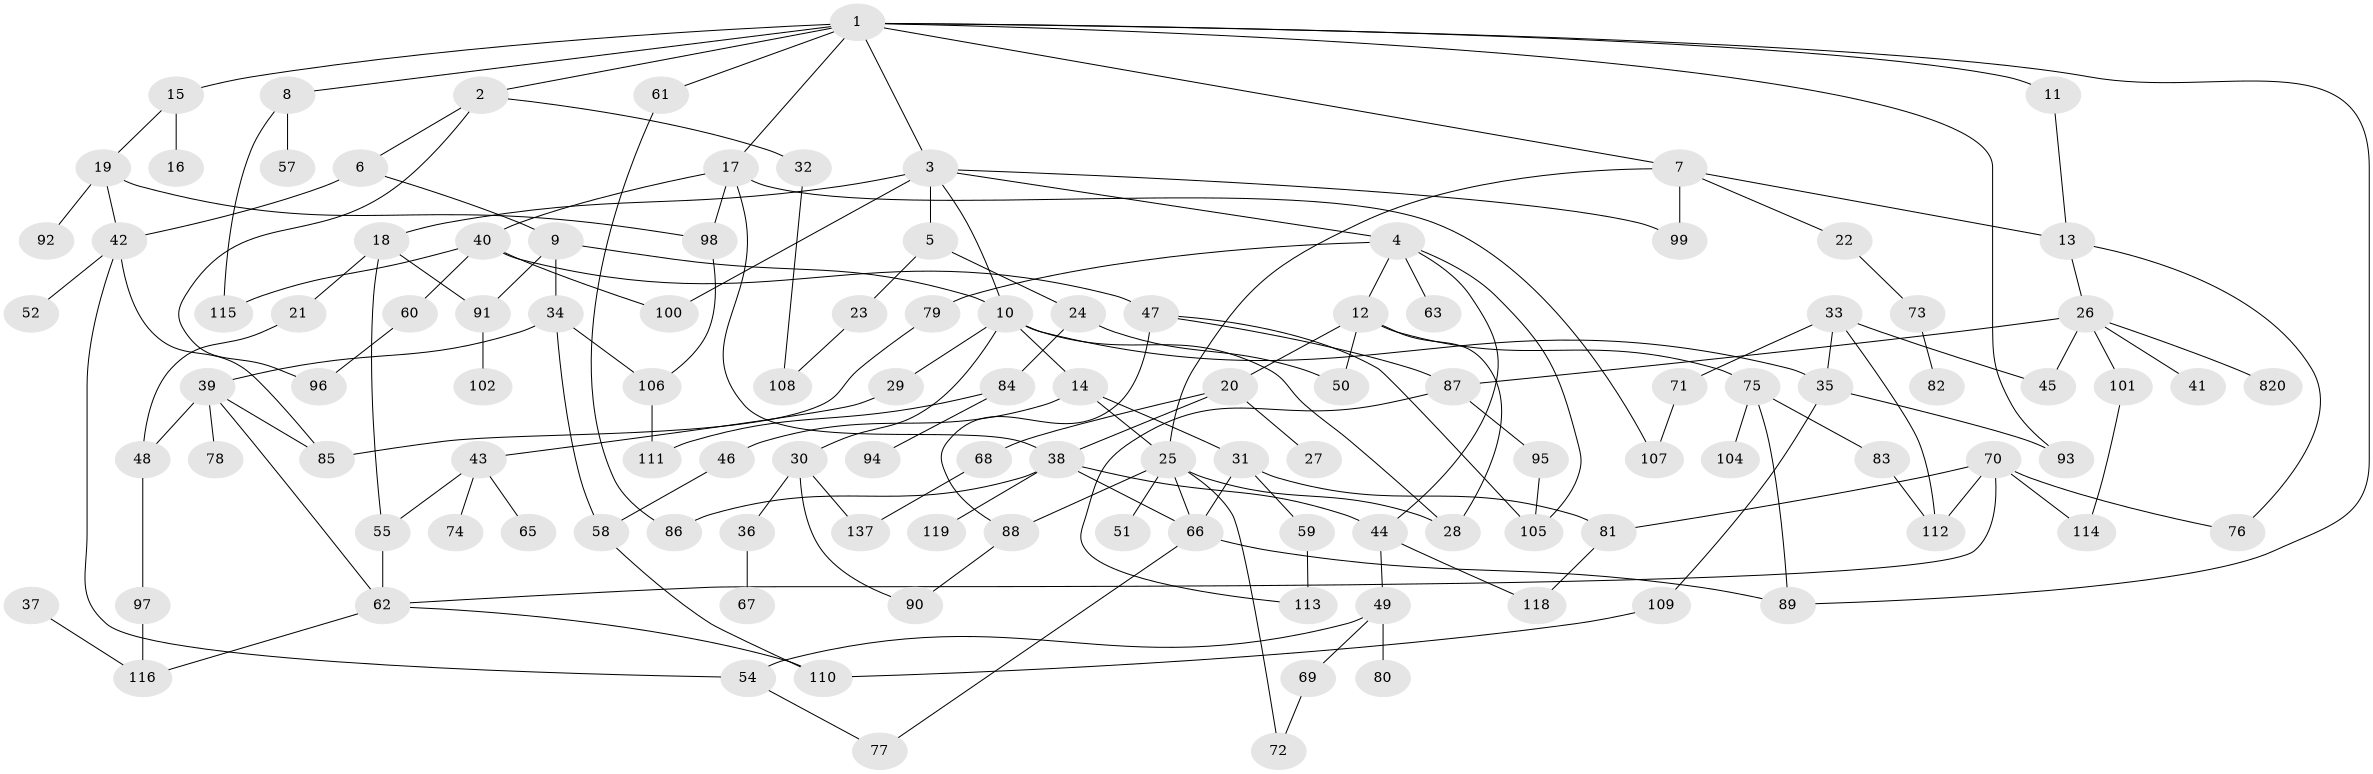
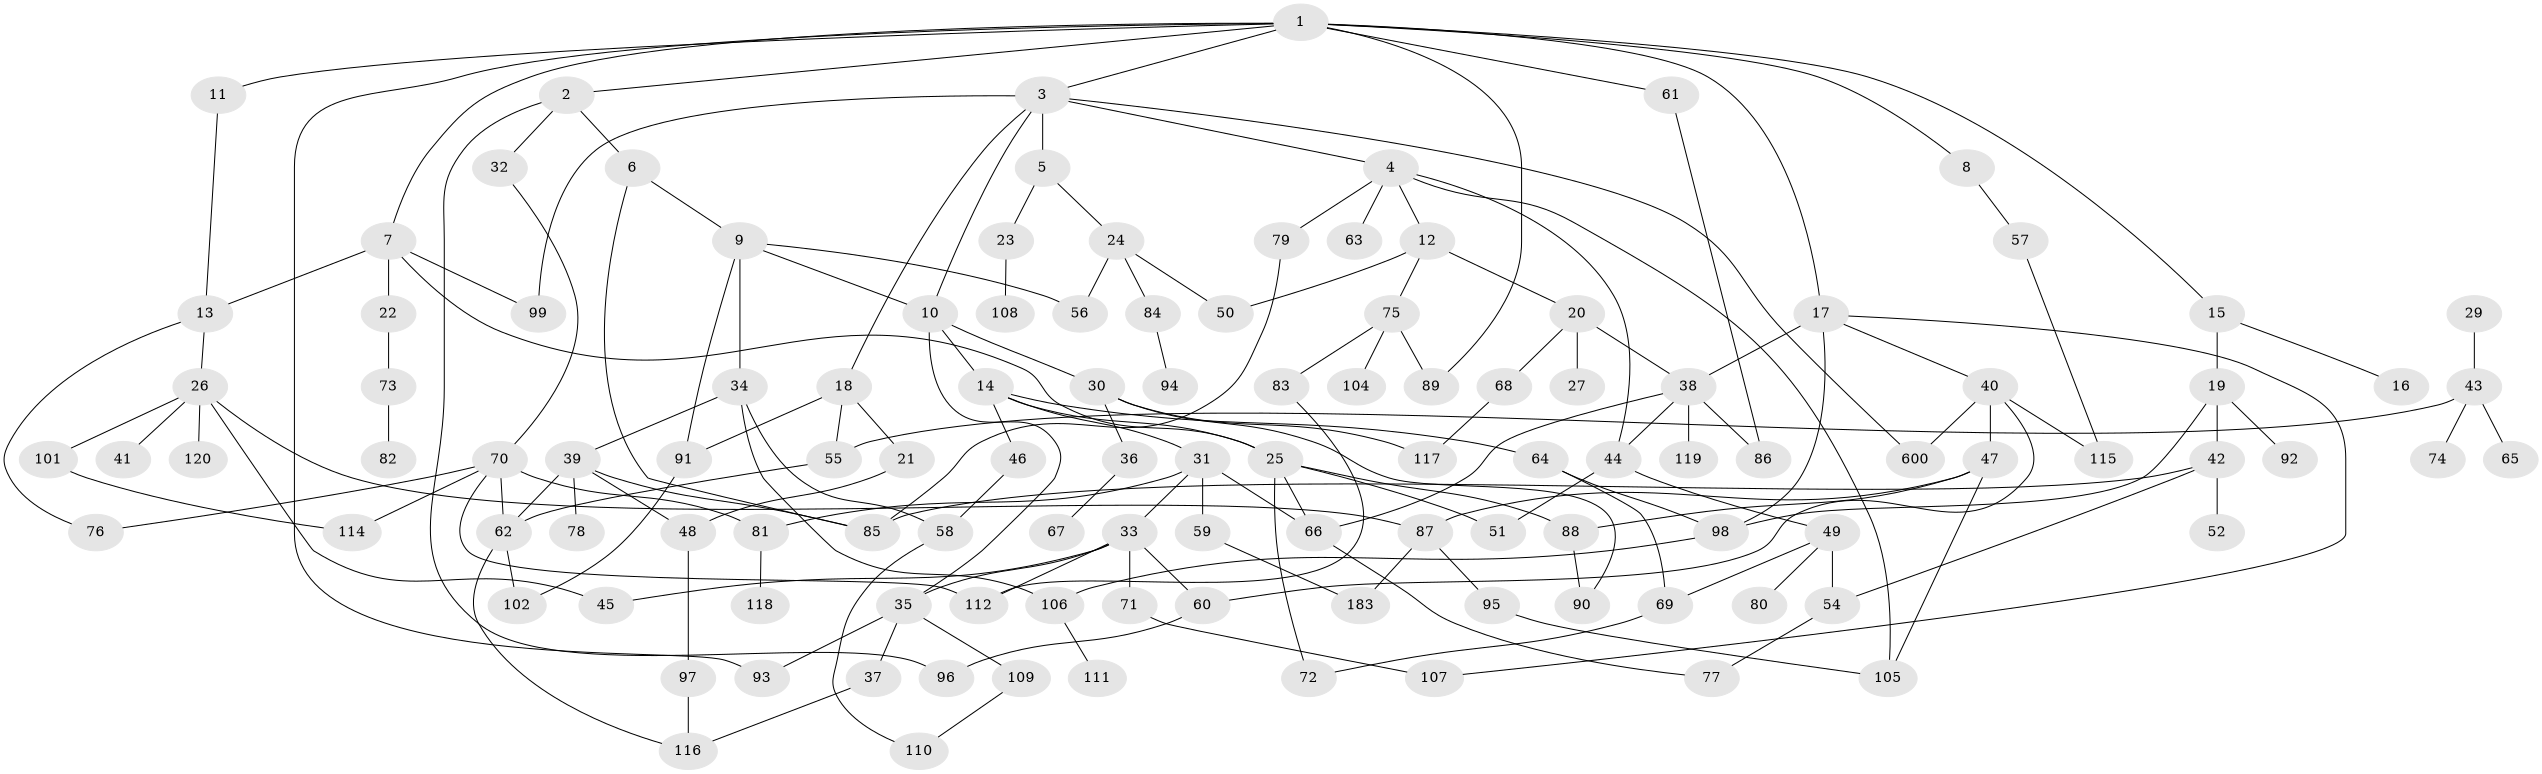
(236, 200) -> (2062, 350)
(224, 216) -> (619, 424)
(792, 286) -> (578, 315)
(669, 314) -> (1915, 460)
none -> (1080, 314)
(951, 350) -> none
(2273, 387) -> (198, 460)
(827, 418) -> none
none -> (1541, 460)
none -> (1166, 496)
(861, 533) -> (1427, 460)
(1453, 533) -> none
(1441, 562) -> (1541, 505)
none -> (1163, 566)
(1491, 570) -> none
(1308, 605) -> (1361, 605)
(608, 625) -> (511, 572)
none -> (889, 642)
